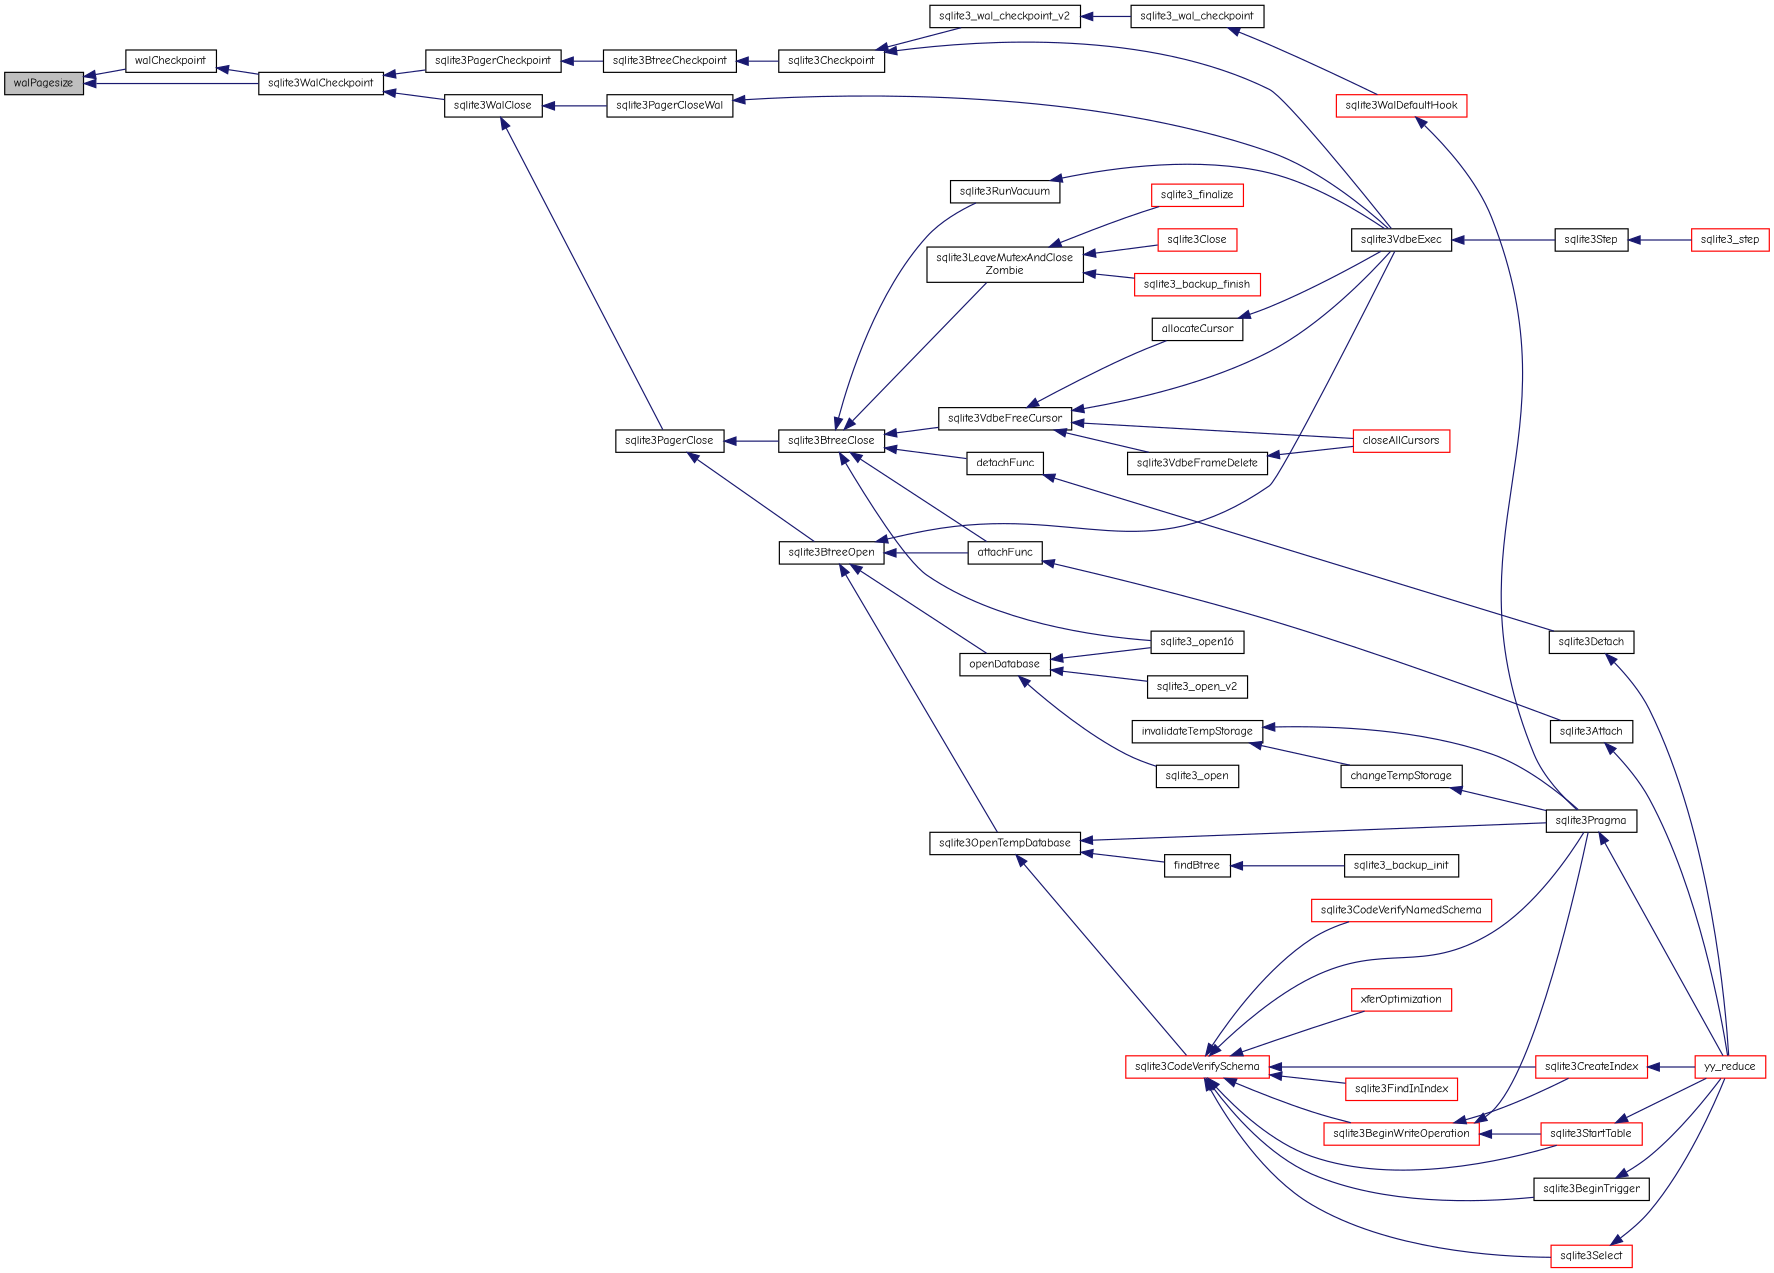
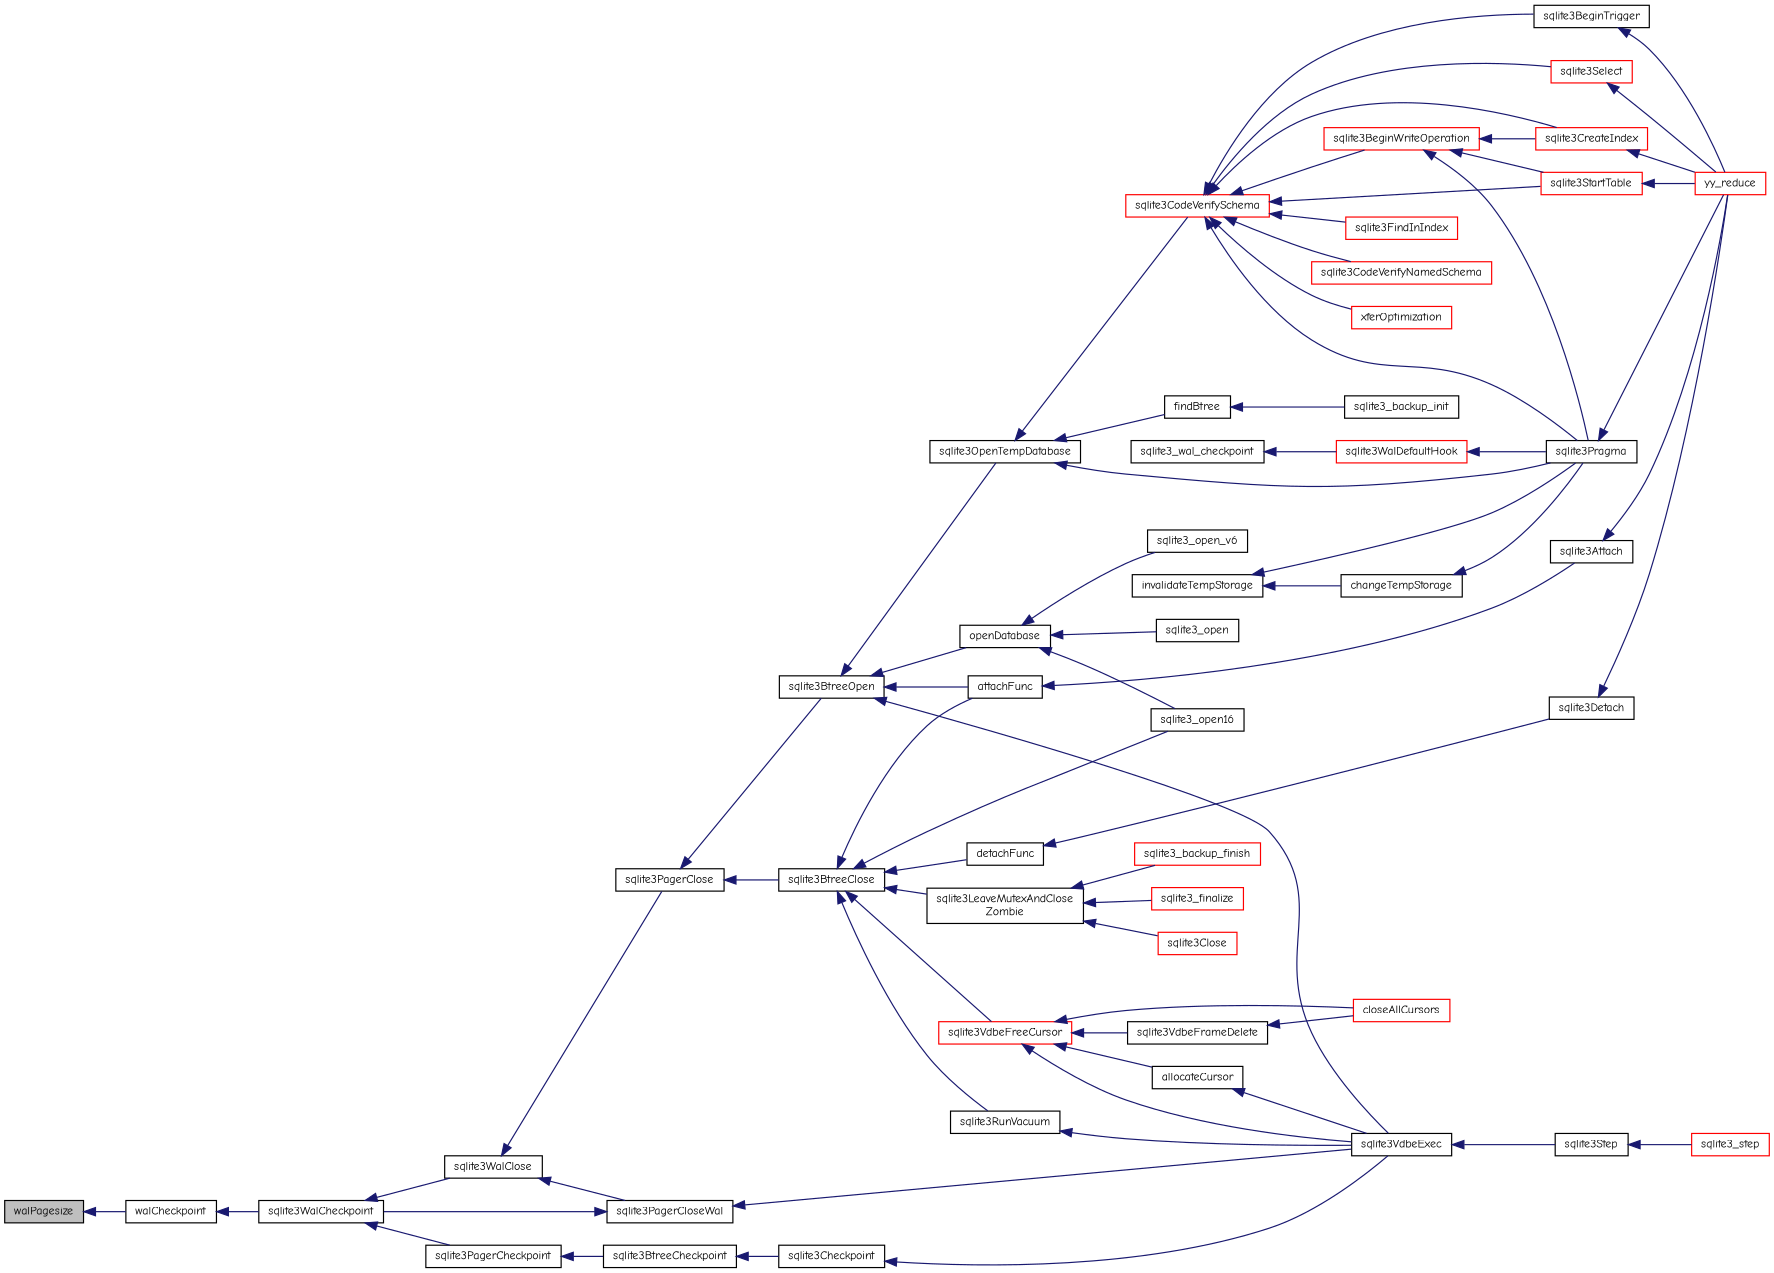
(1005, 16) -> none
(178, 84) -> (489, 1212)
(1005, 419) -> (1005, 1033)
(1198, 687) -> (1198, 541)
